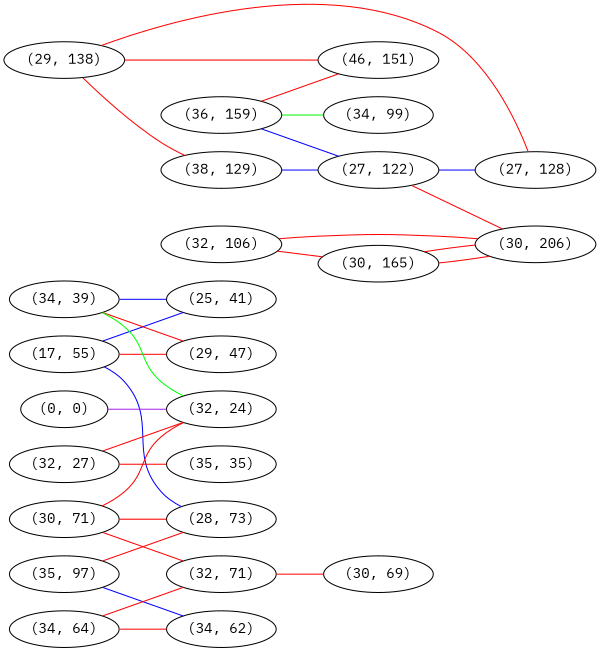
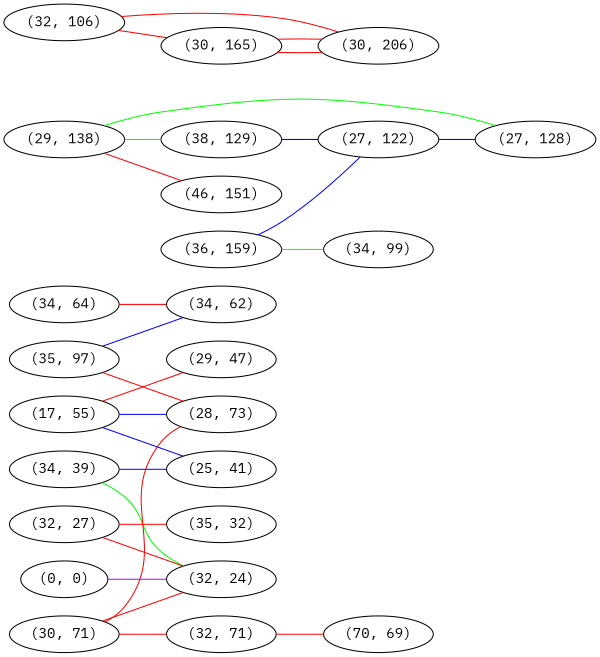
(345, 6) -> (300, 99)
(300, 88) -> none
(131, 121) -> (143, 139)
(457, 207) -> none
(133, 323) -> none
(221, 464) -> (221, 524)
(378, 574) -> (378, 634)
(133, 605) -> none
